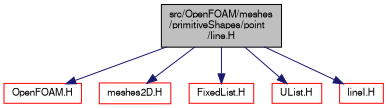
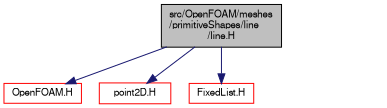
(221, 26) -> (221, 26)
(135, 93) -> (135, 93)
(297, 93) -> none
(361, 93) -> none
